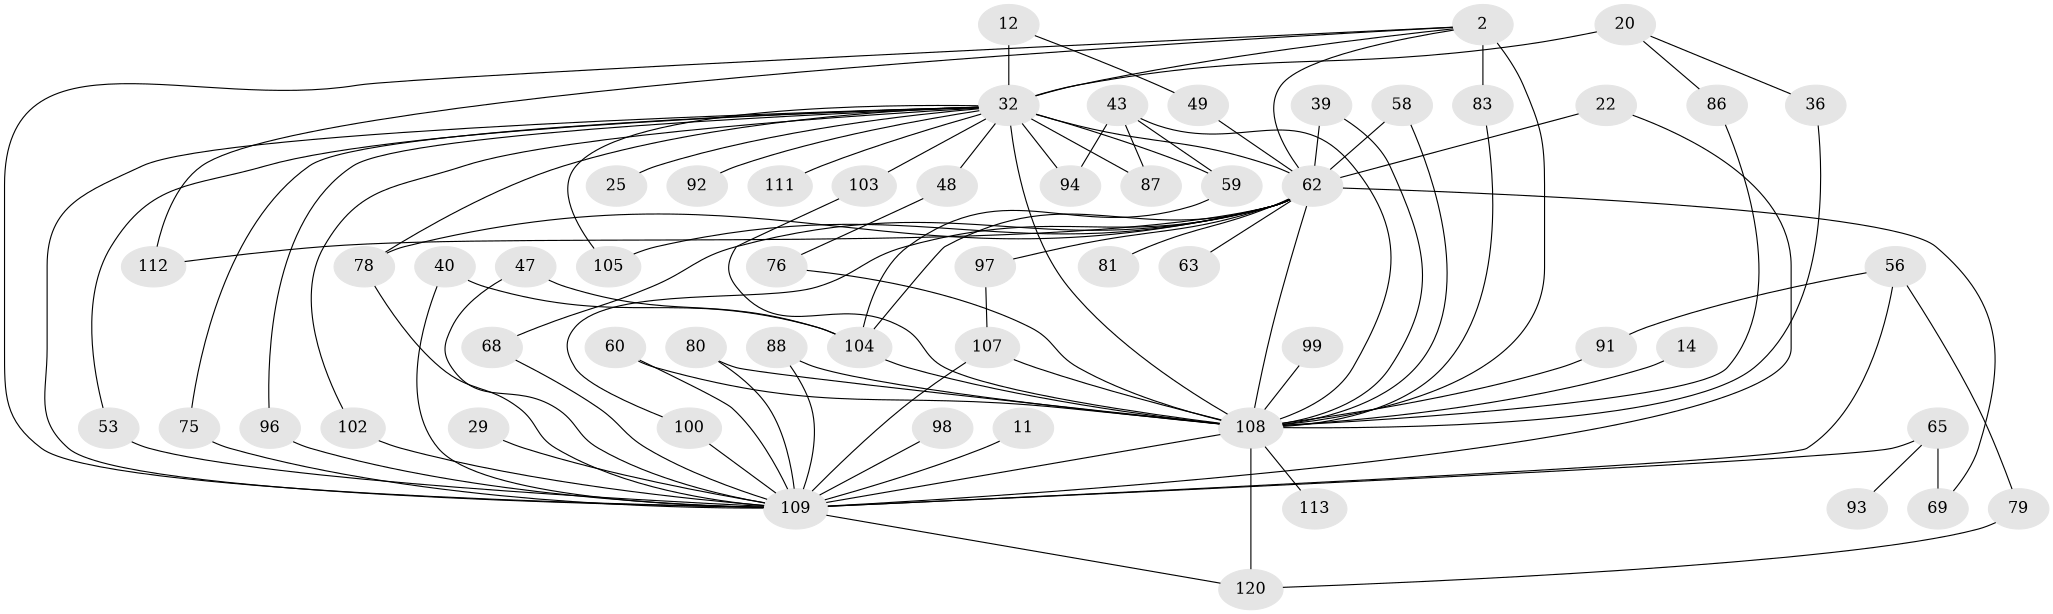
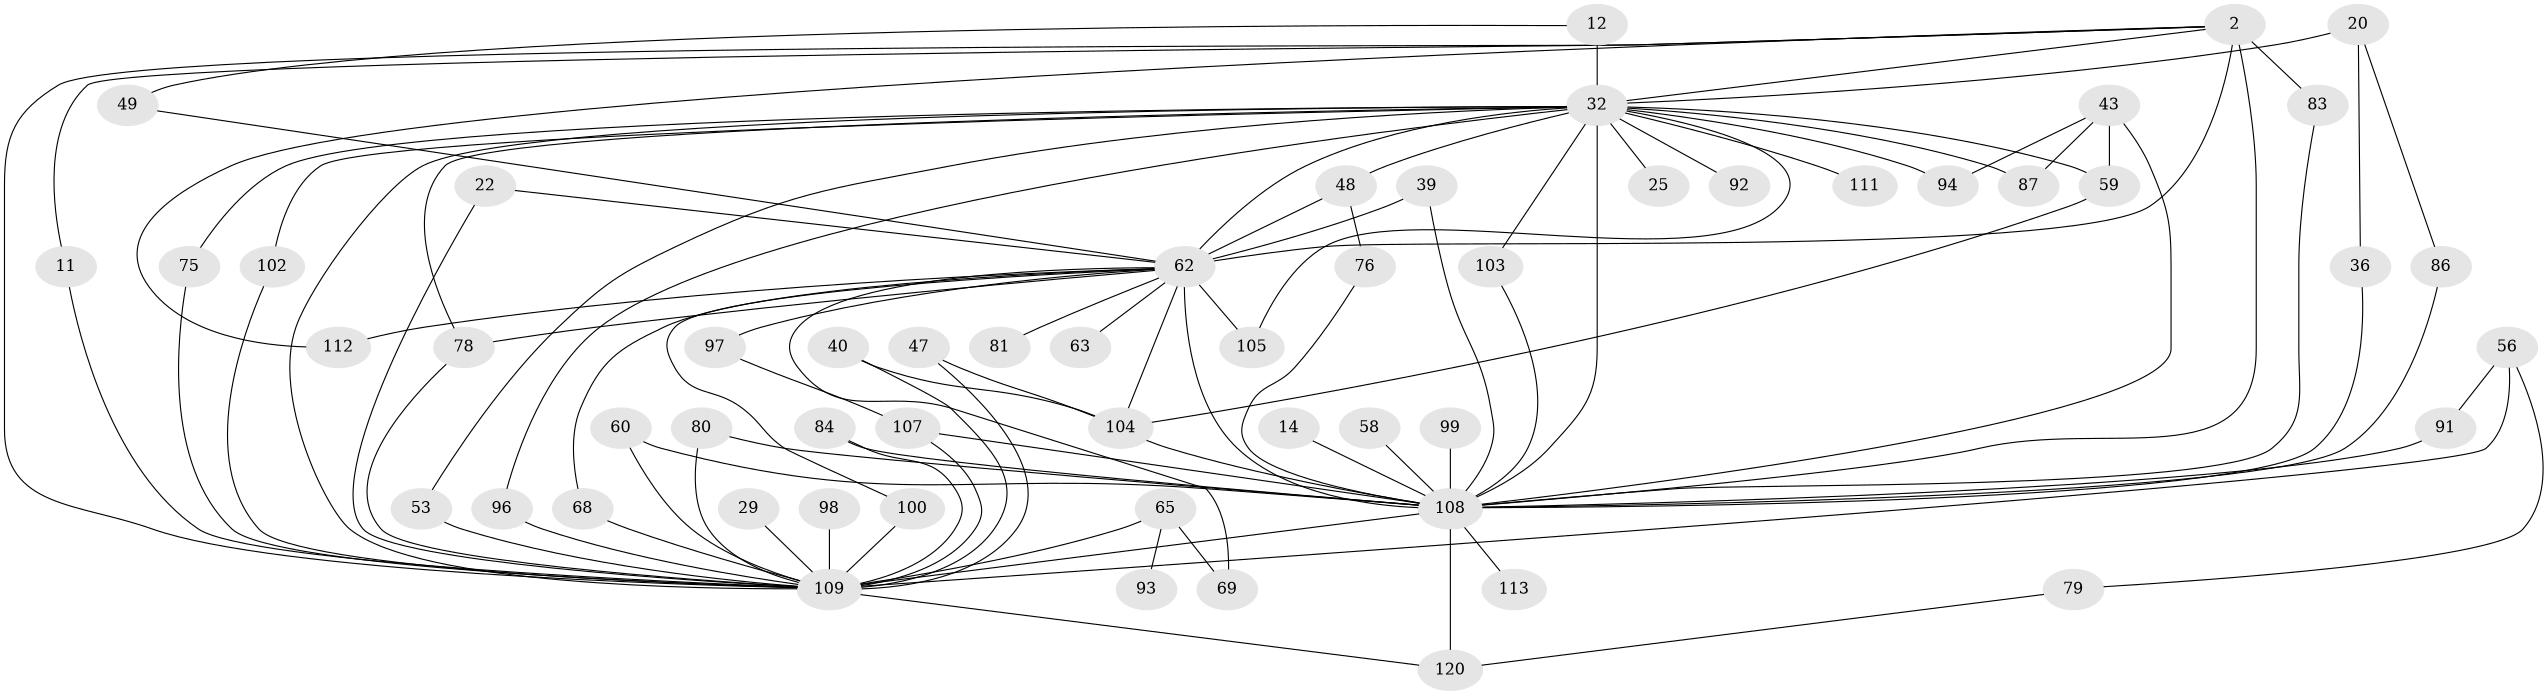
none -> (660, 58)
(1357, 146) -> (1265, 226)
(777, 347) -> (825, 428)
